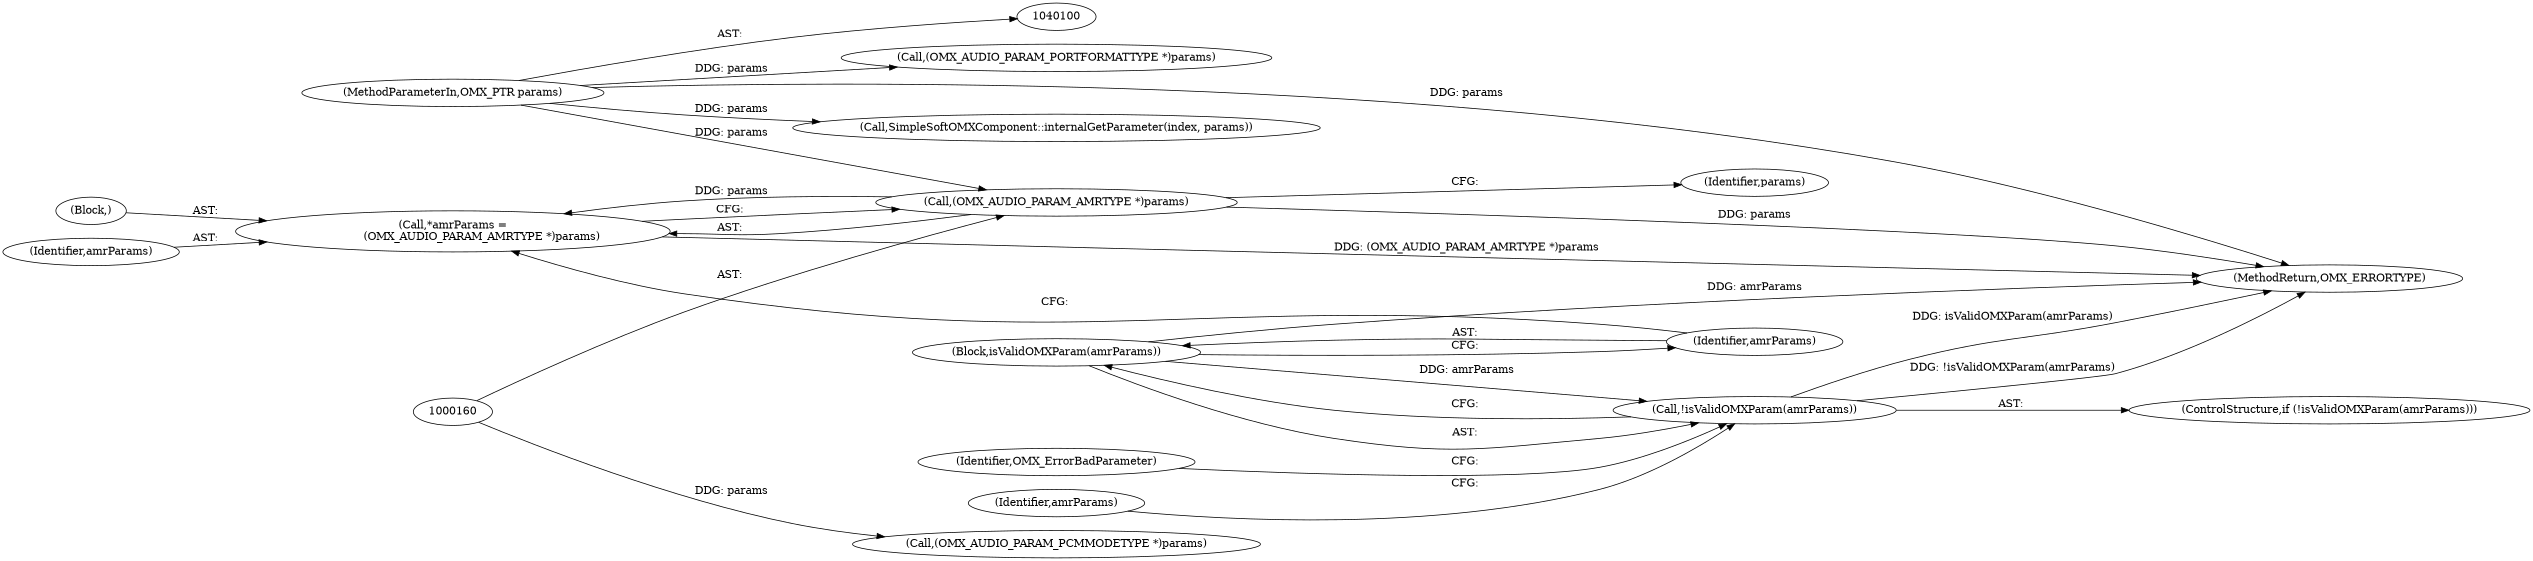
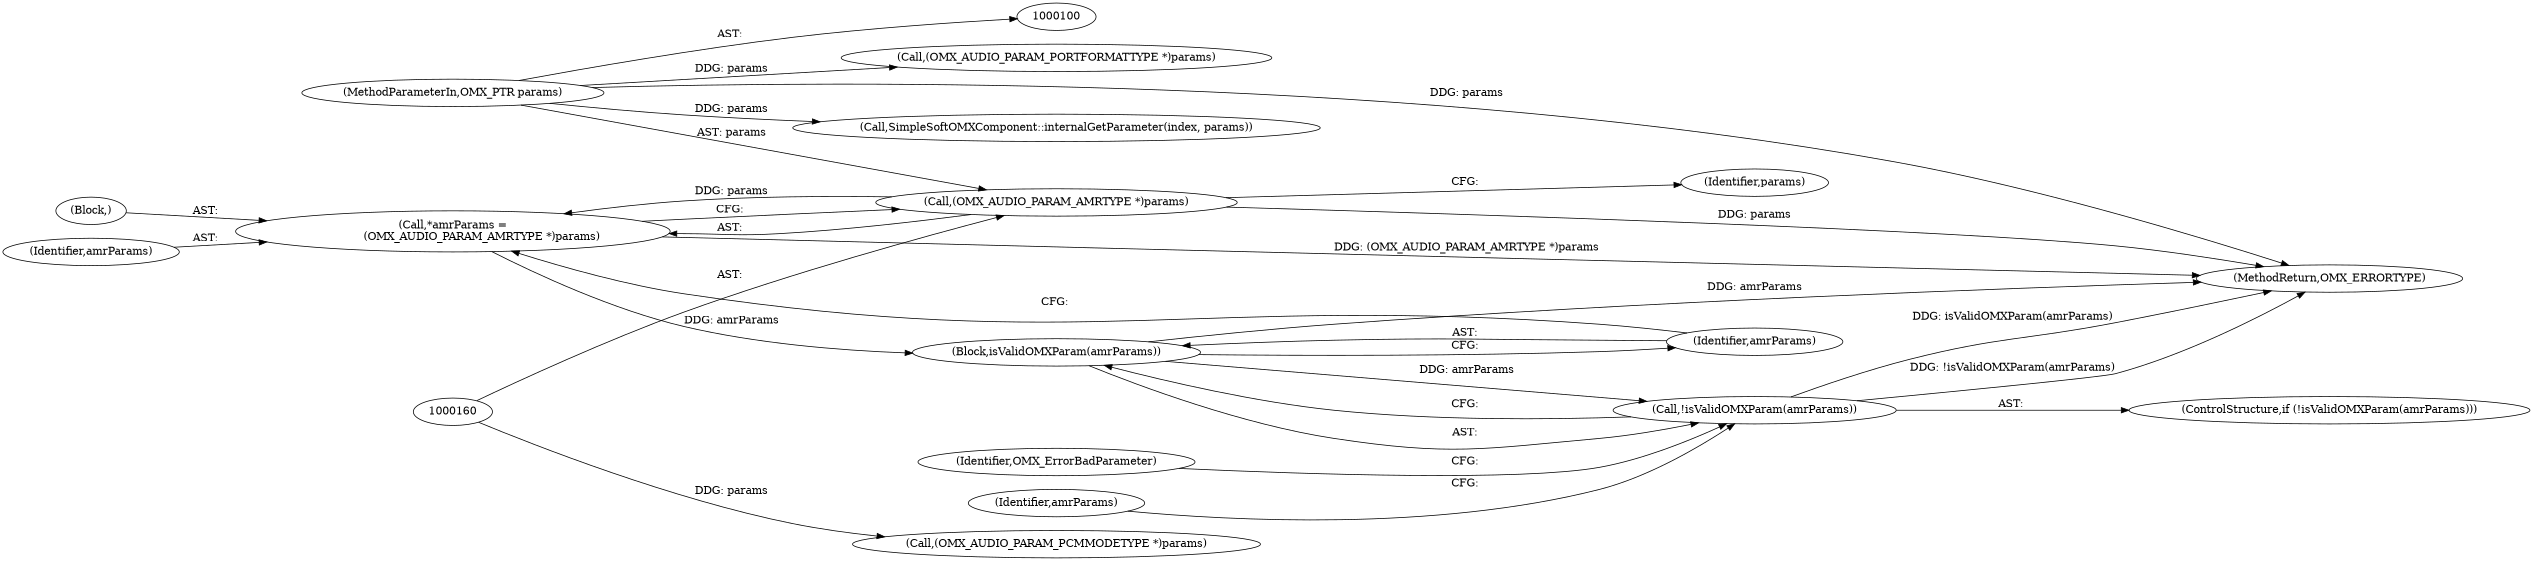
(1056, 17) -> (1056, 17)
(732, 133) -> (732, 133)
none -> (692, 328)
